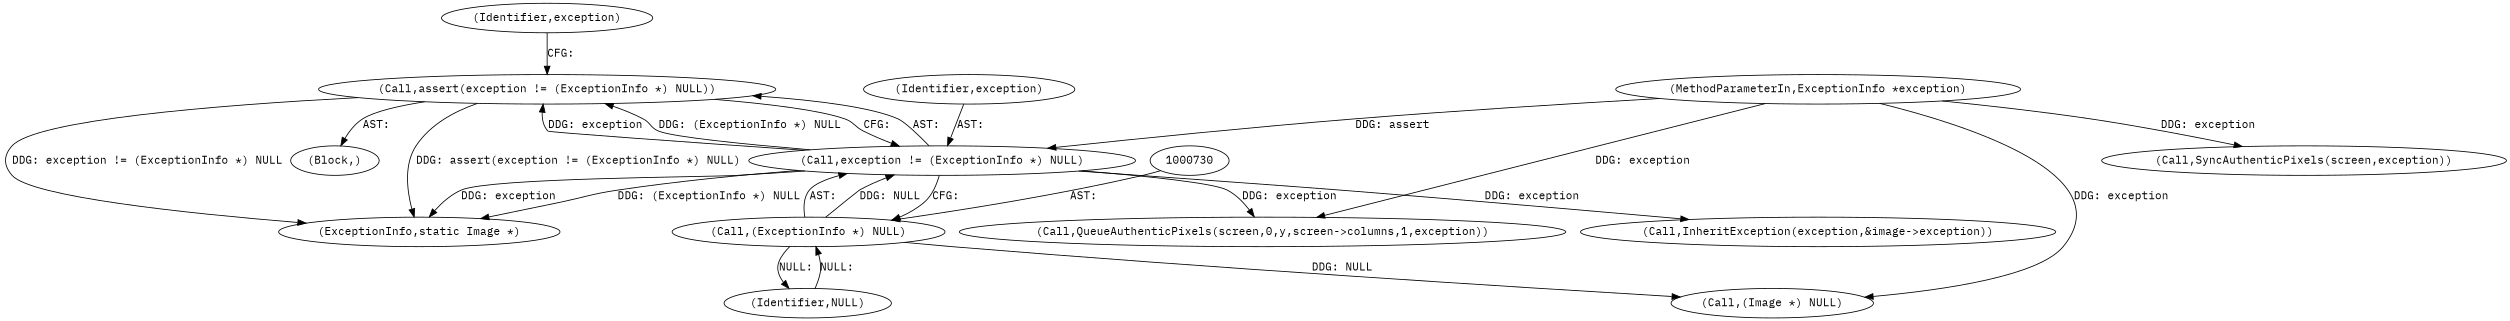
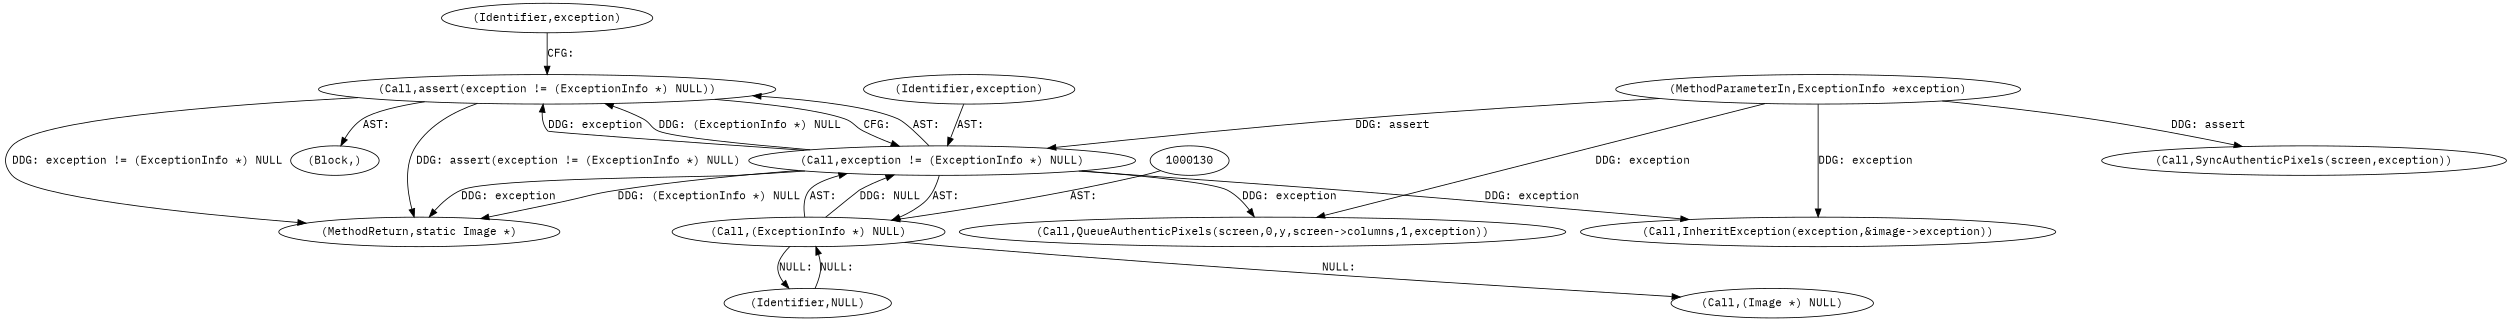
(2208, 125) -> (2208, 125)
(1190, 161) -> (1190, 161)
(949, 196) -> (949, 196)
(2075, 214) -> (1818, 156)
(419, 232) -> (419, 232)
(1342, 268) -> (1342, 268)
